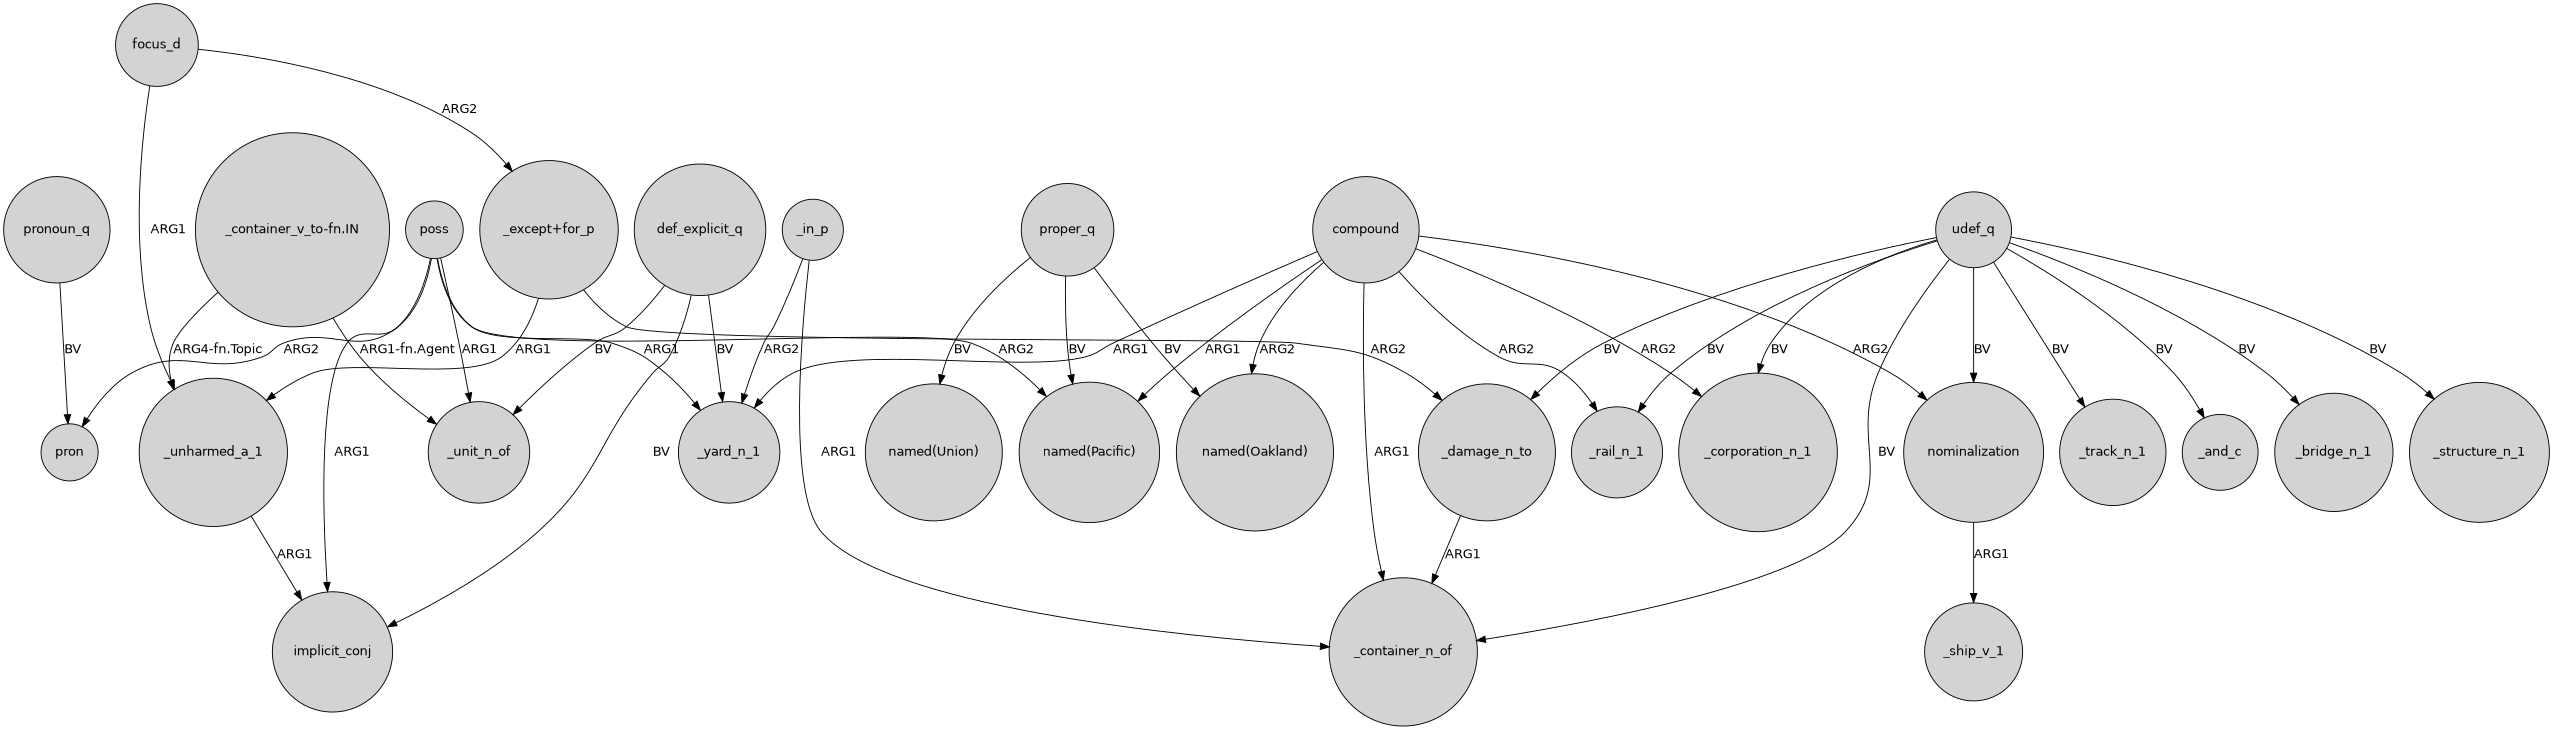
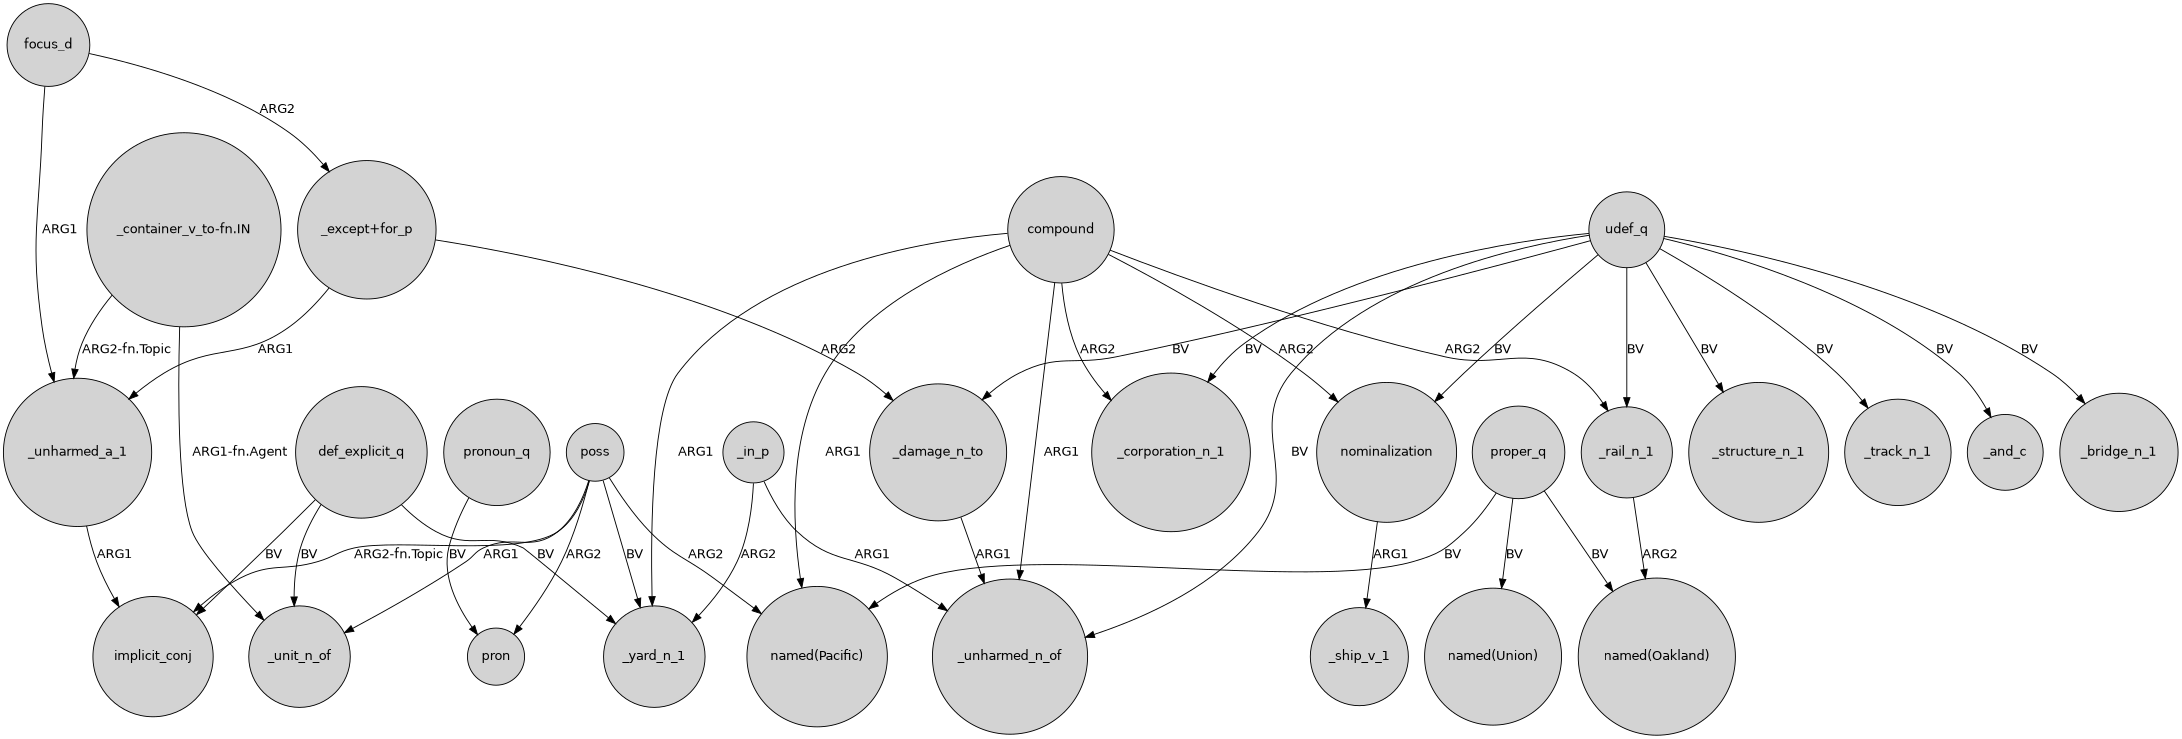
(1280, 308) -> (1639, 533)
(218, 350) -> (127, 350)
(662, 350) -> (635, 555)
(353, 452) -> (399, 555)
(1403, 652) -> (1010, 657)
